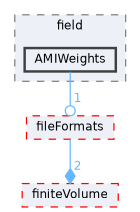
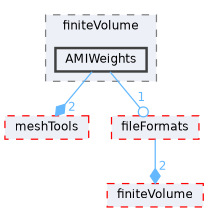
(70, 26) -> (101, 26)
none -> (47, 128)
